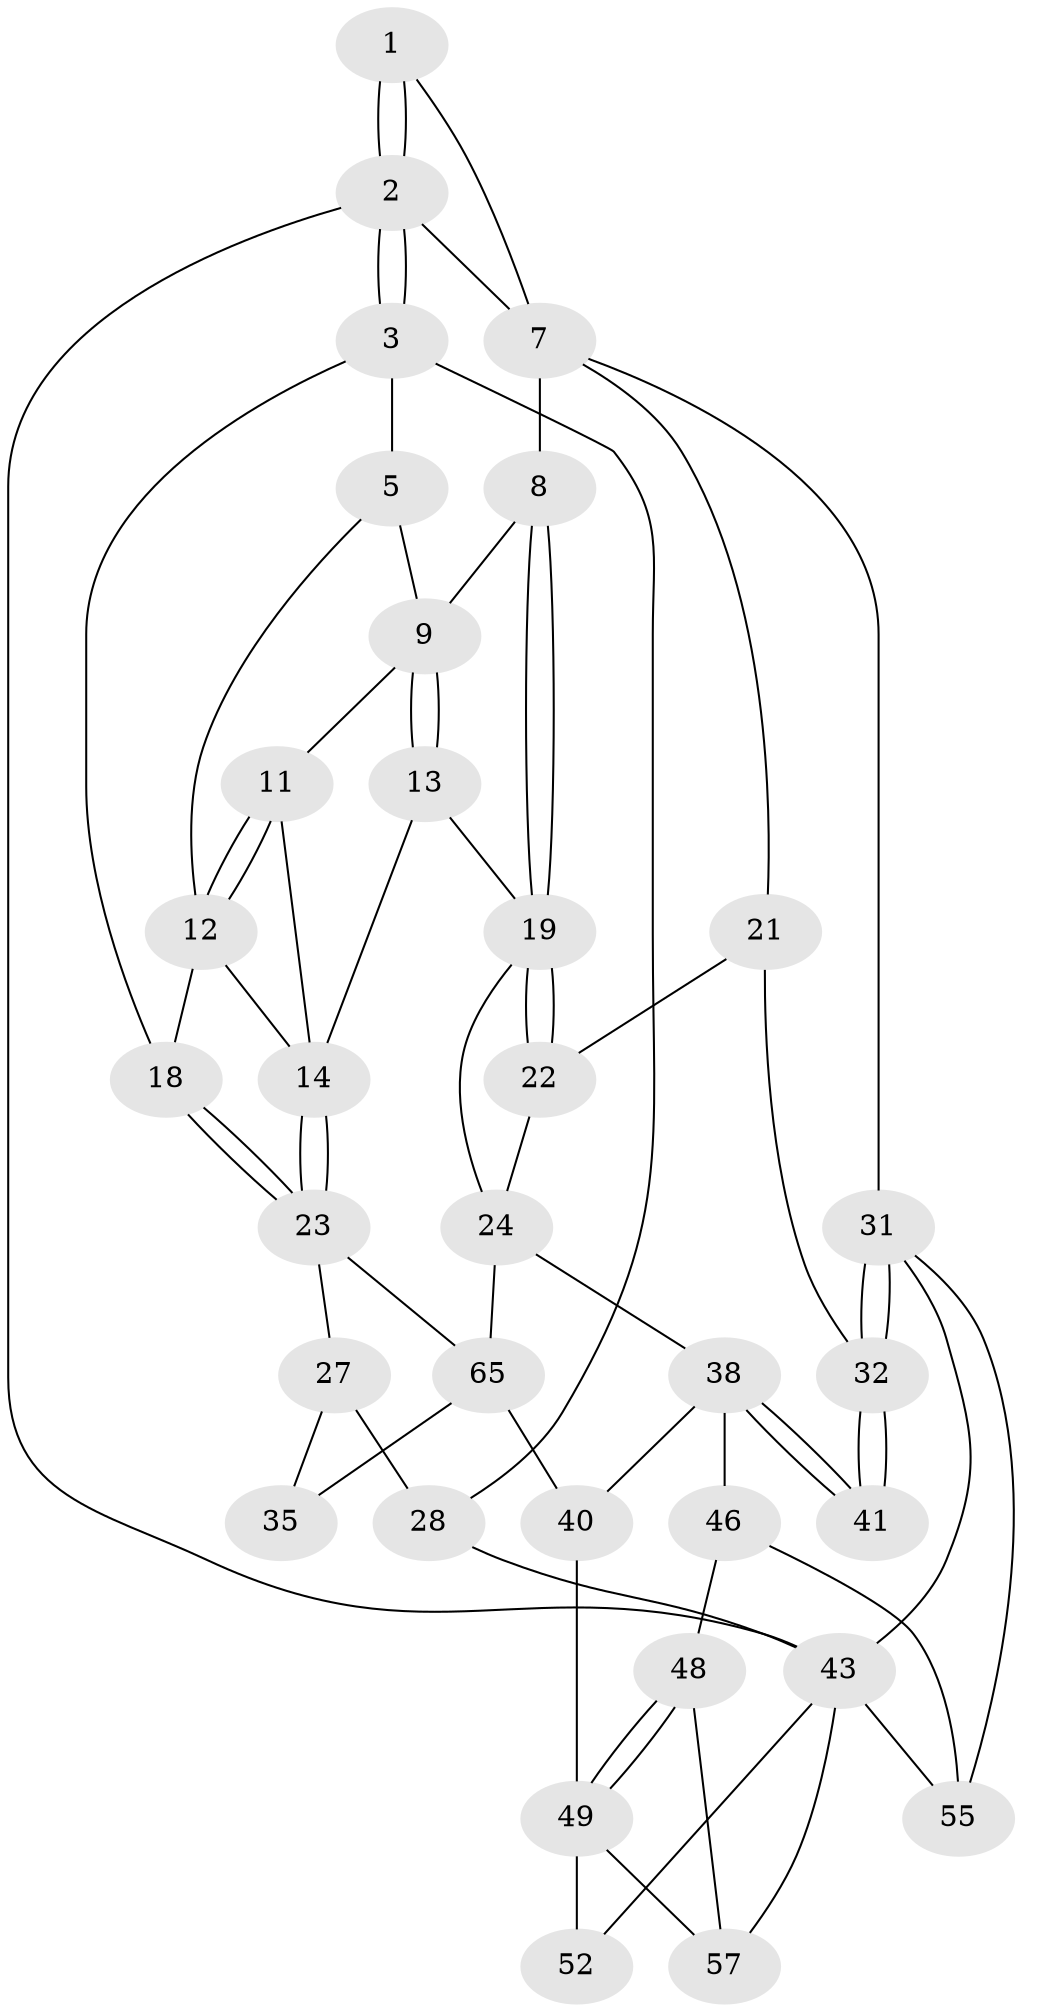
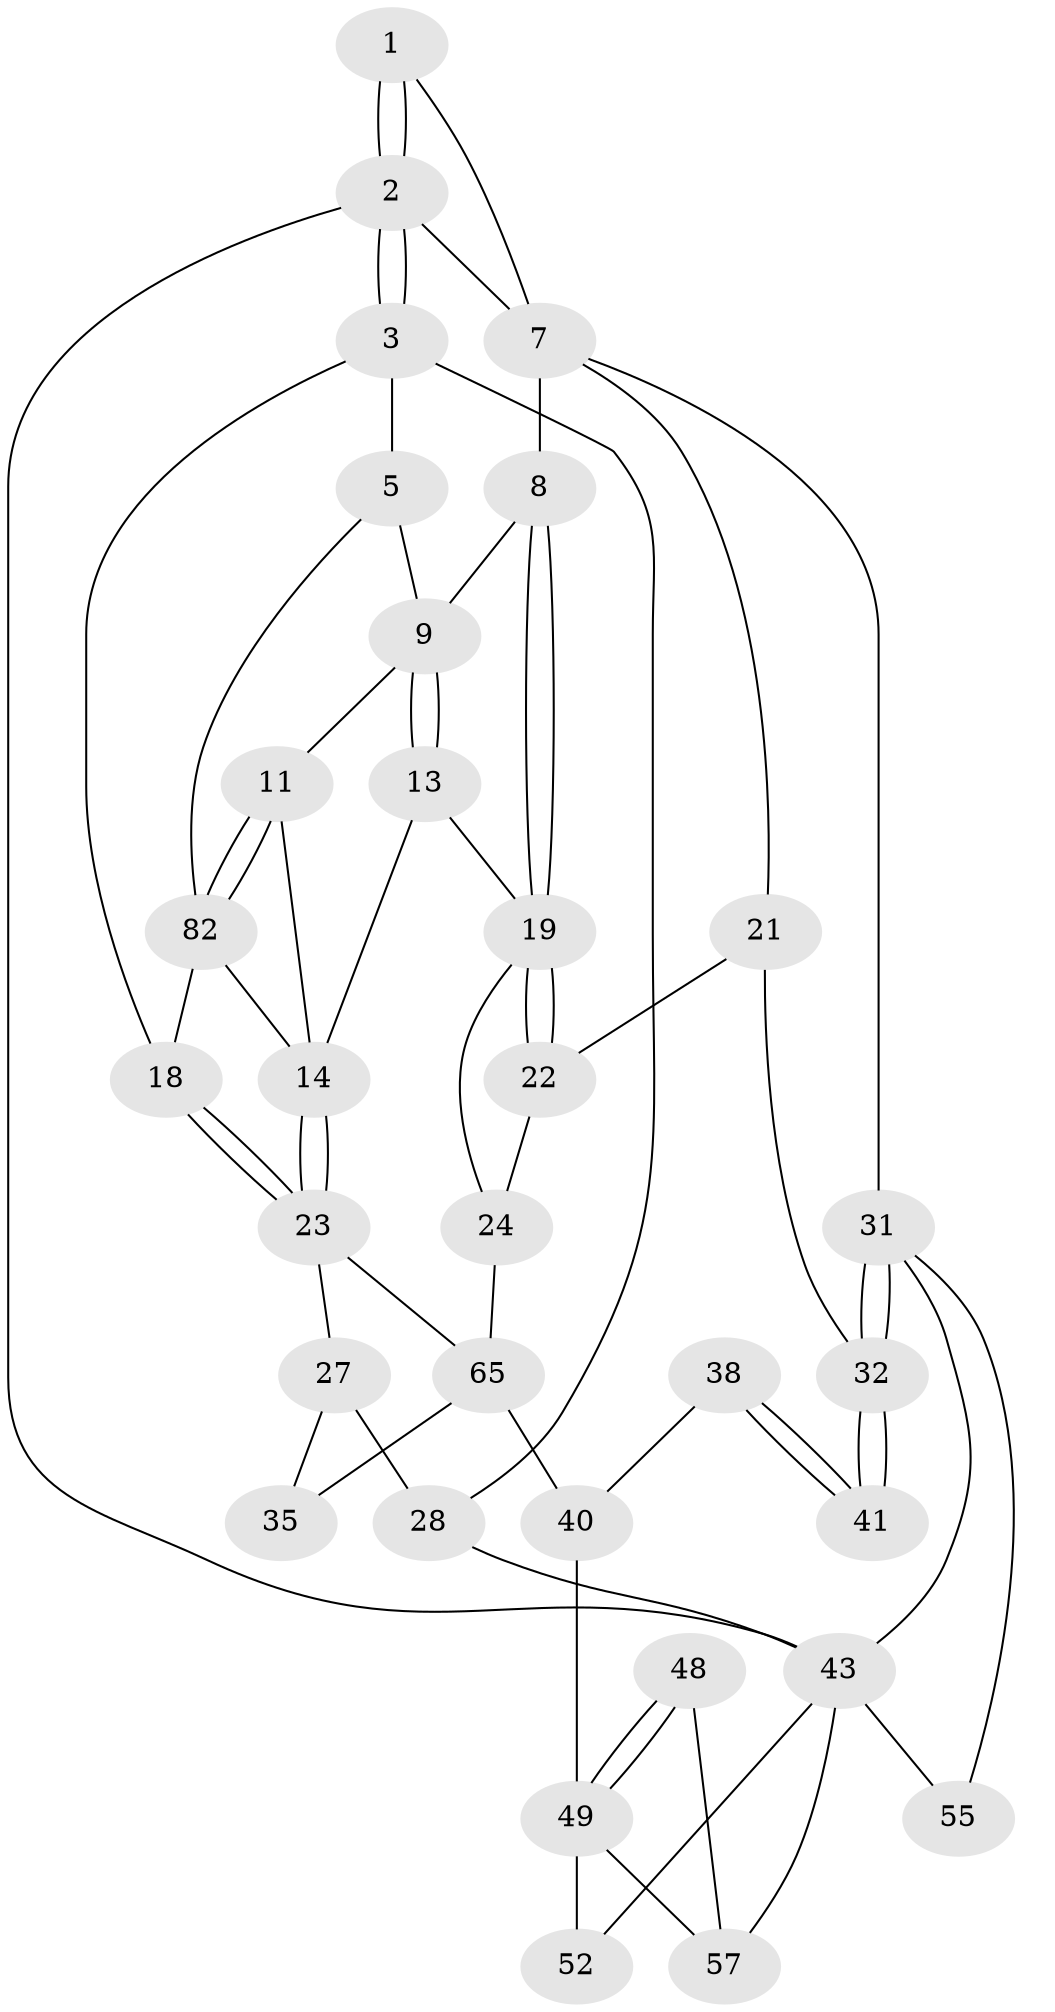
(201, 932) -> (201, 932)
(603, 1297) -> none
(725, 1523) -> none
